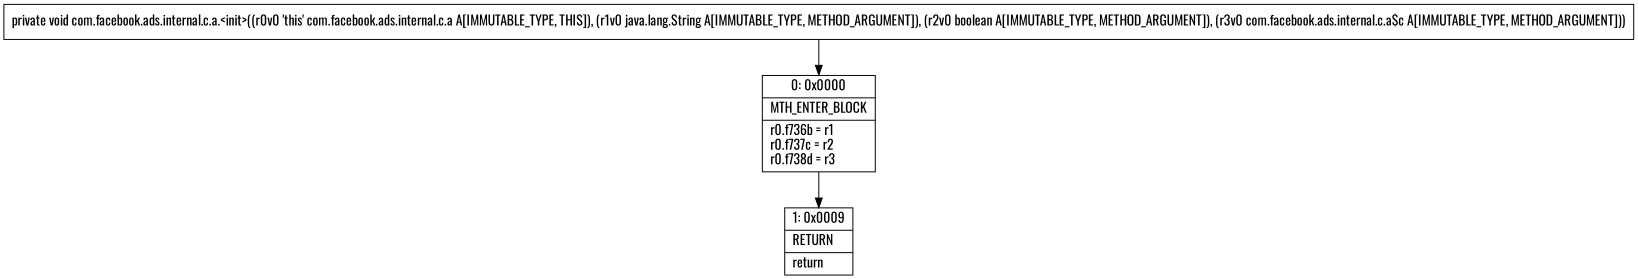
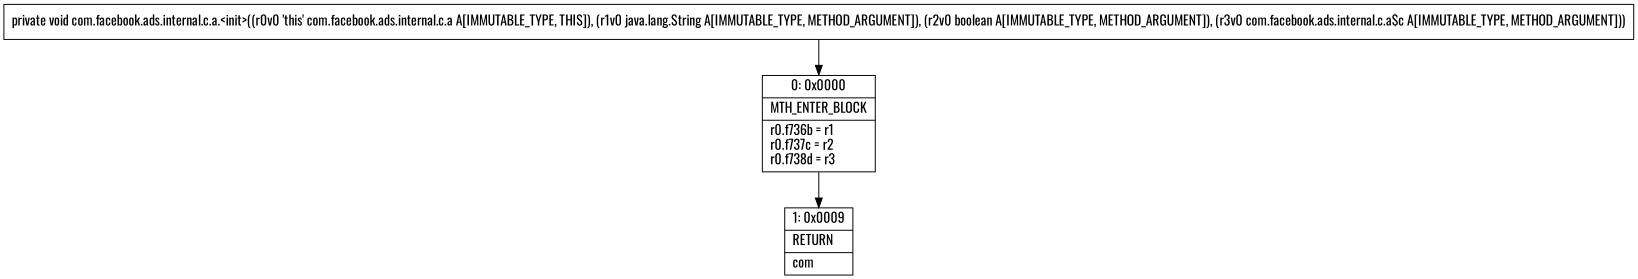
(808, 263) -> (803, 263)
